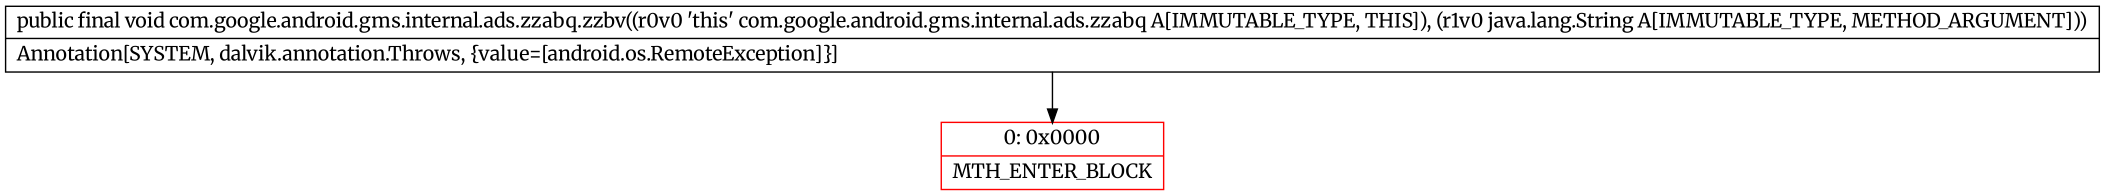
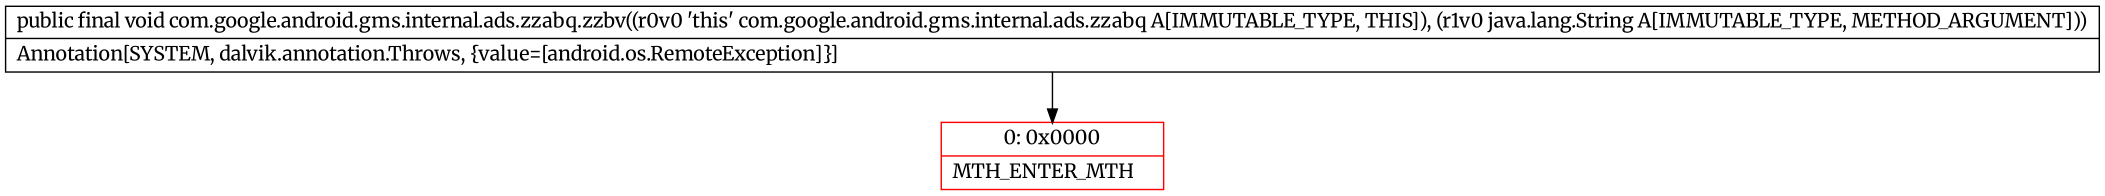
(1052, 172) -> (1043, 172)
